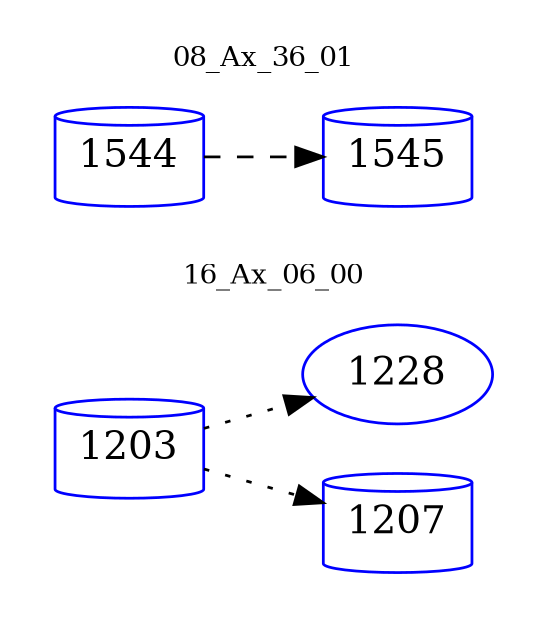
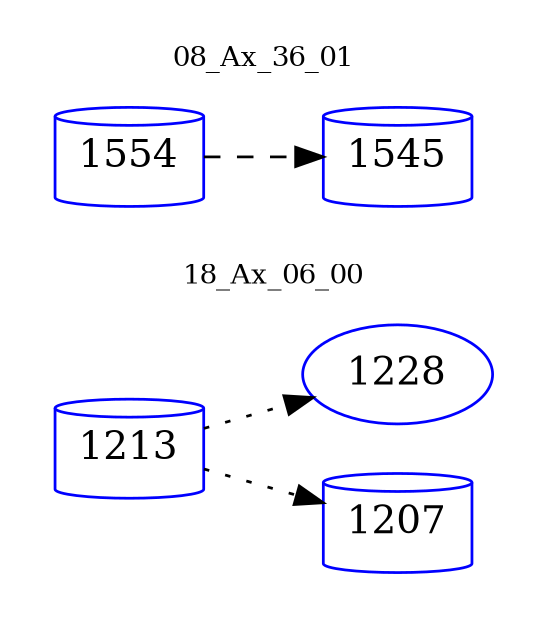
(129, 157) -> (129, 157)
(274, 277) -> (274, 277)
(129, 449) -> (129, 449)
